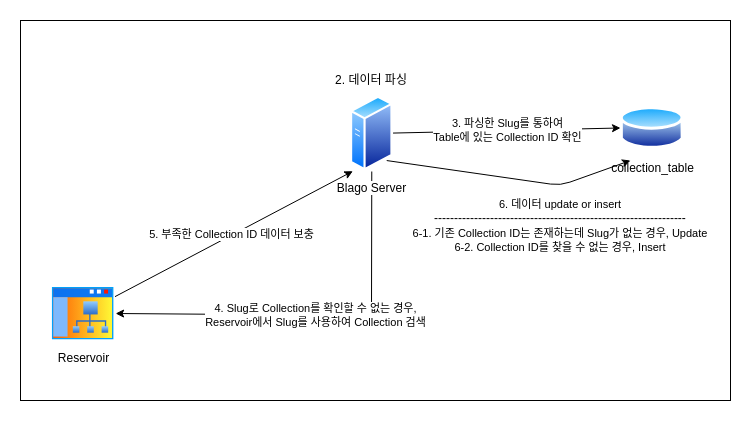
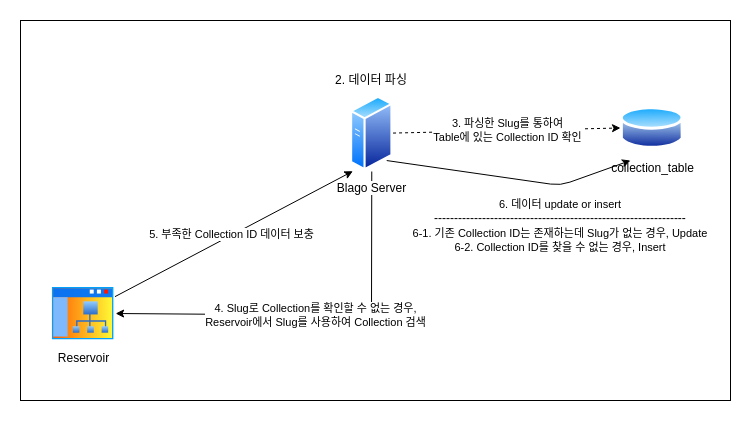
(414, 133) -> (414, 133)
